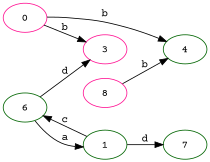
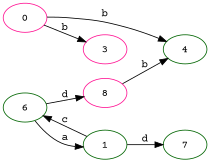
(62, 81) -> (61, 101)
